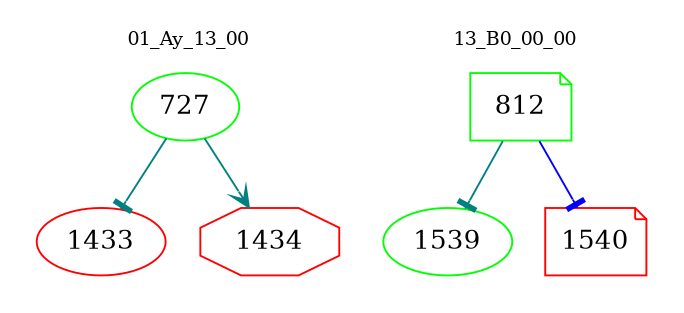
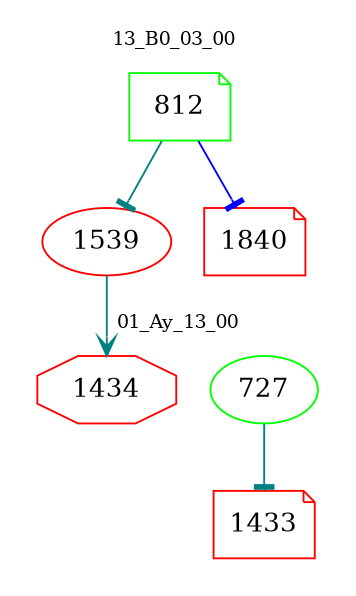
(515, 40) -> (174, 40)
(222, 165) -> (107, 317)
(101, 242) -> (264, 525)
(448, 242) -> (107, 242)
(596, 242) -> (255, 242)
